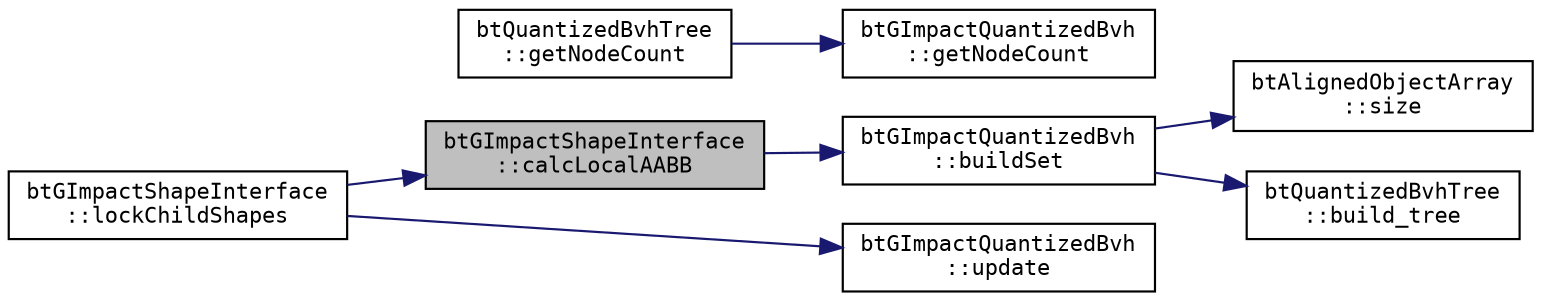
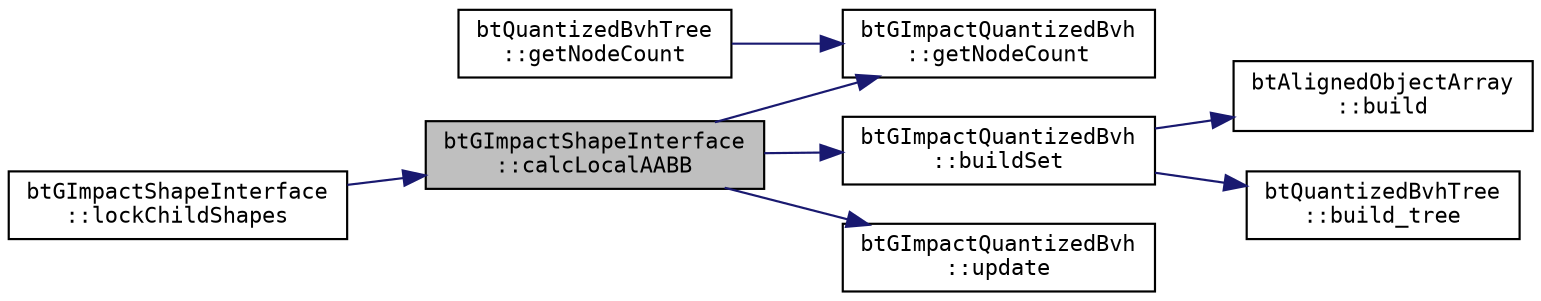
(1383, 96) -> (1383, 96)
none -> (786, 102)
(584, 231) -> (786, 204)
